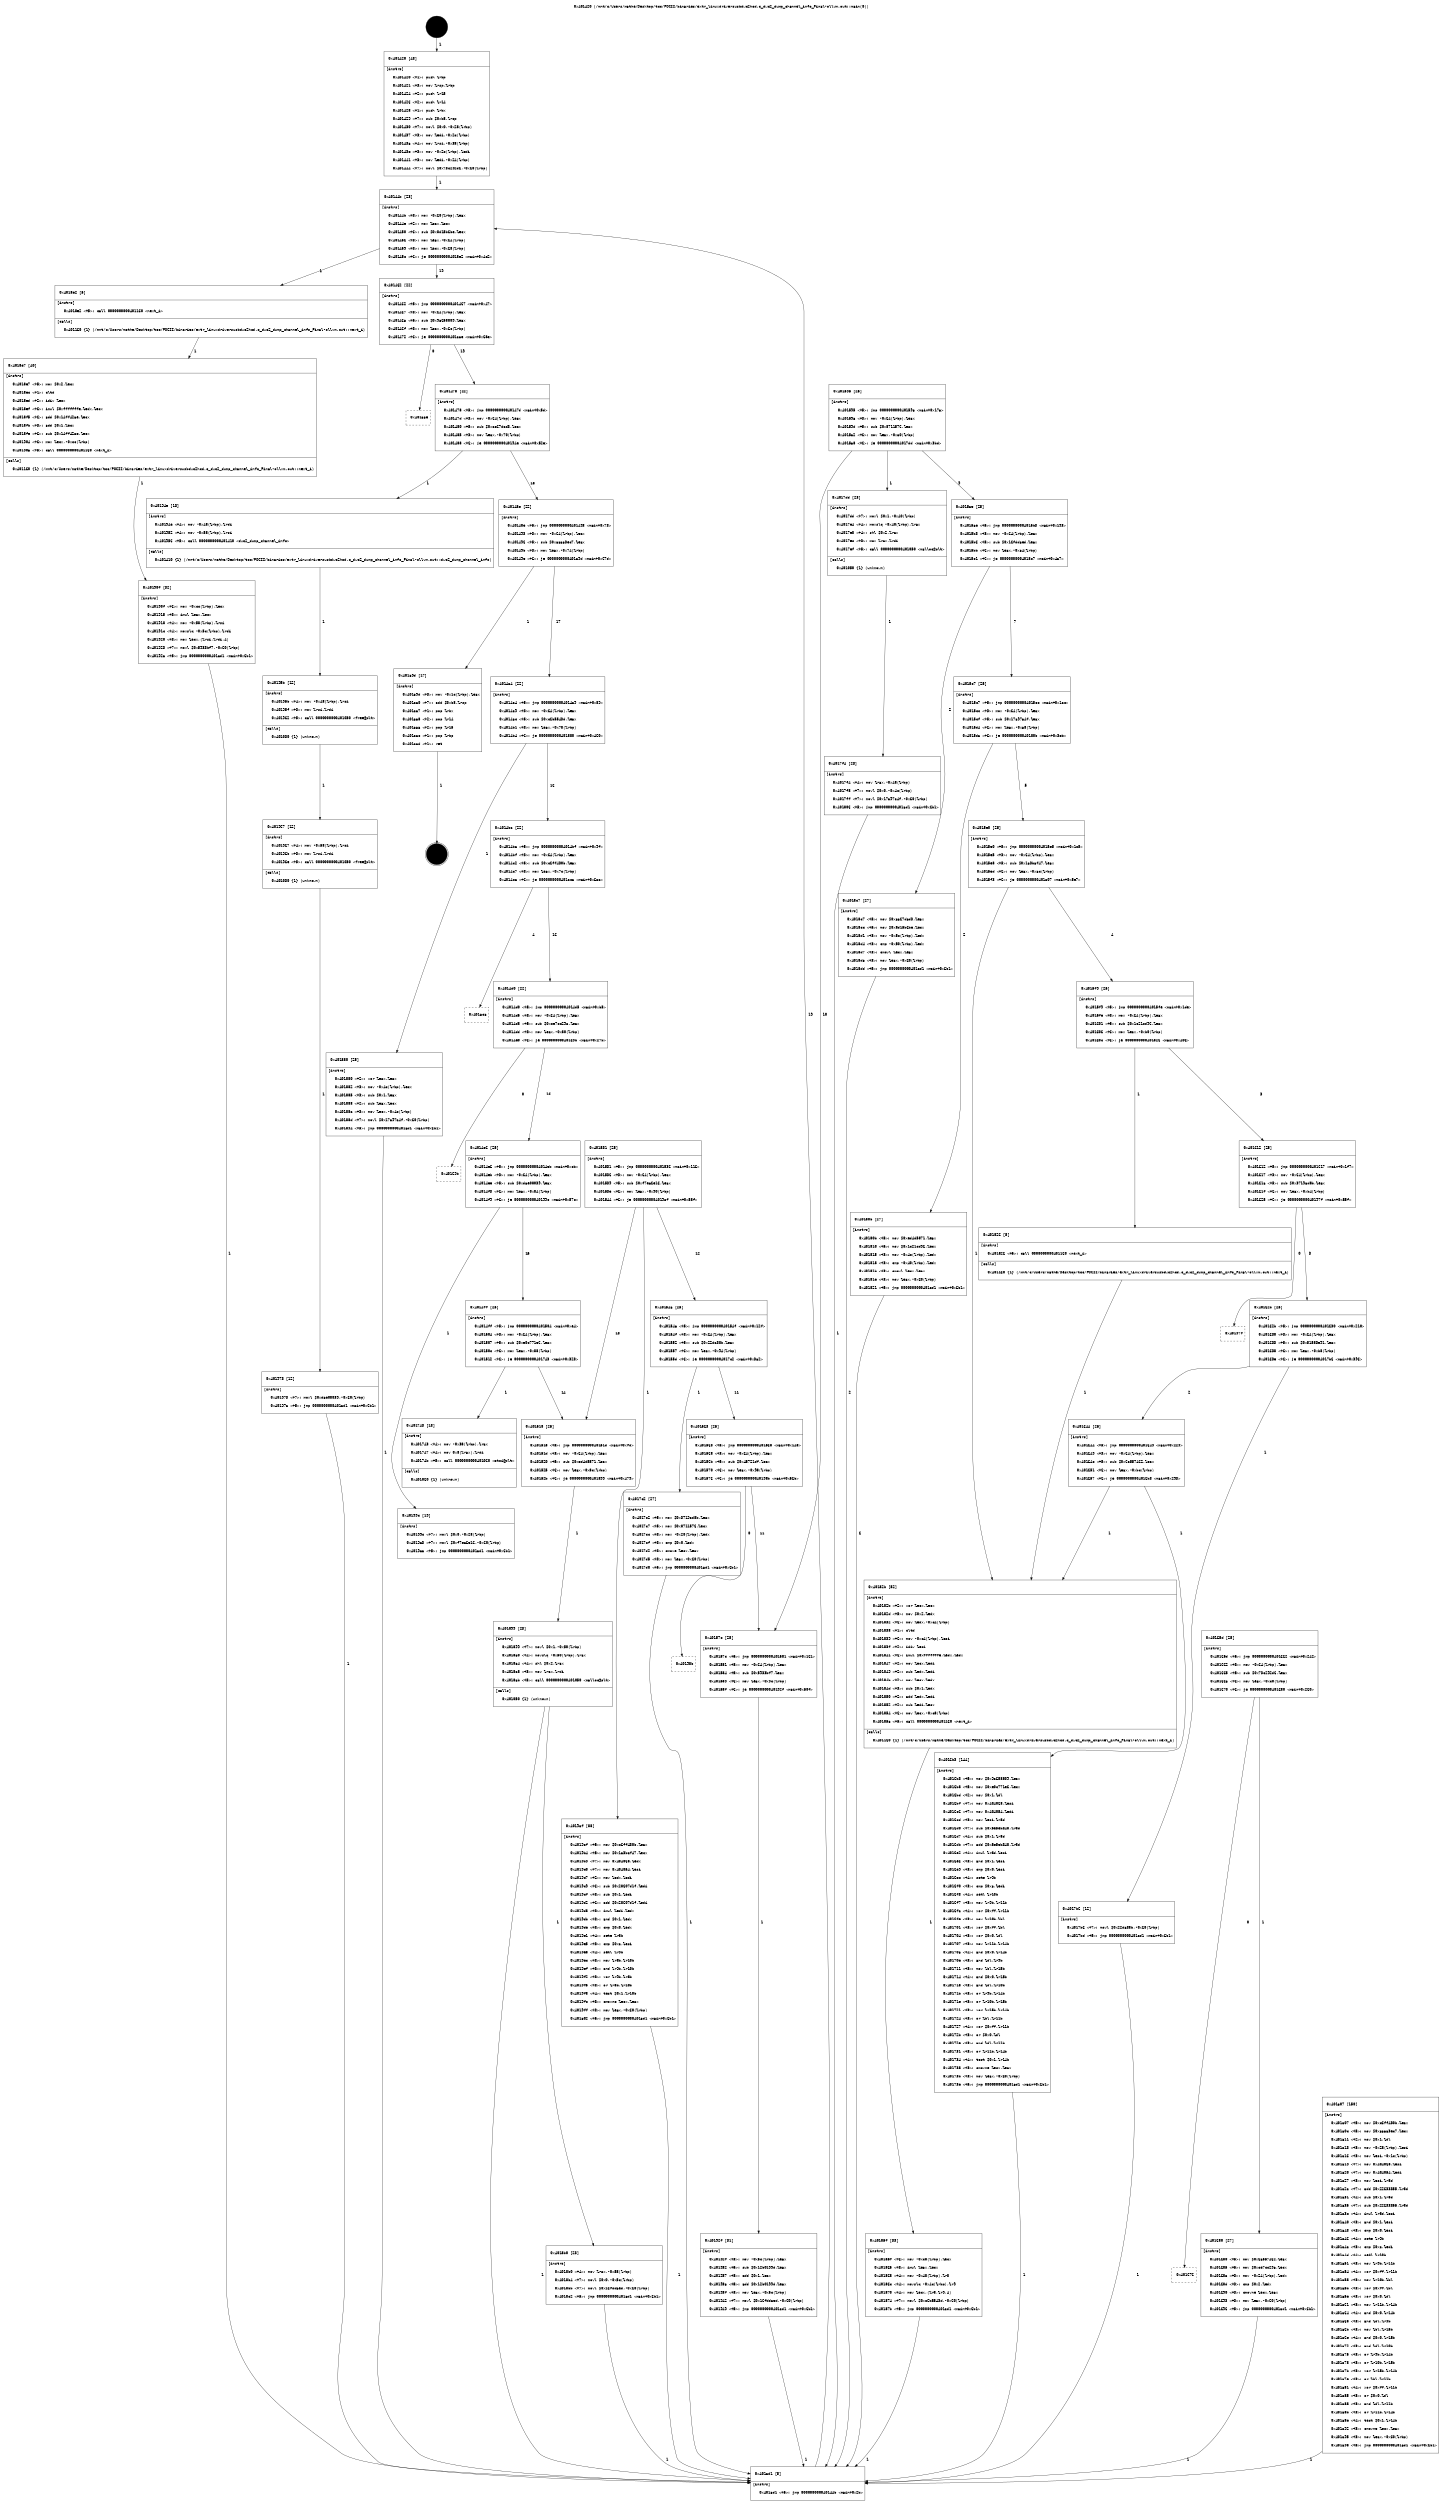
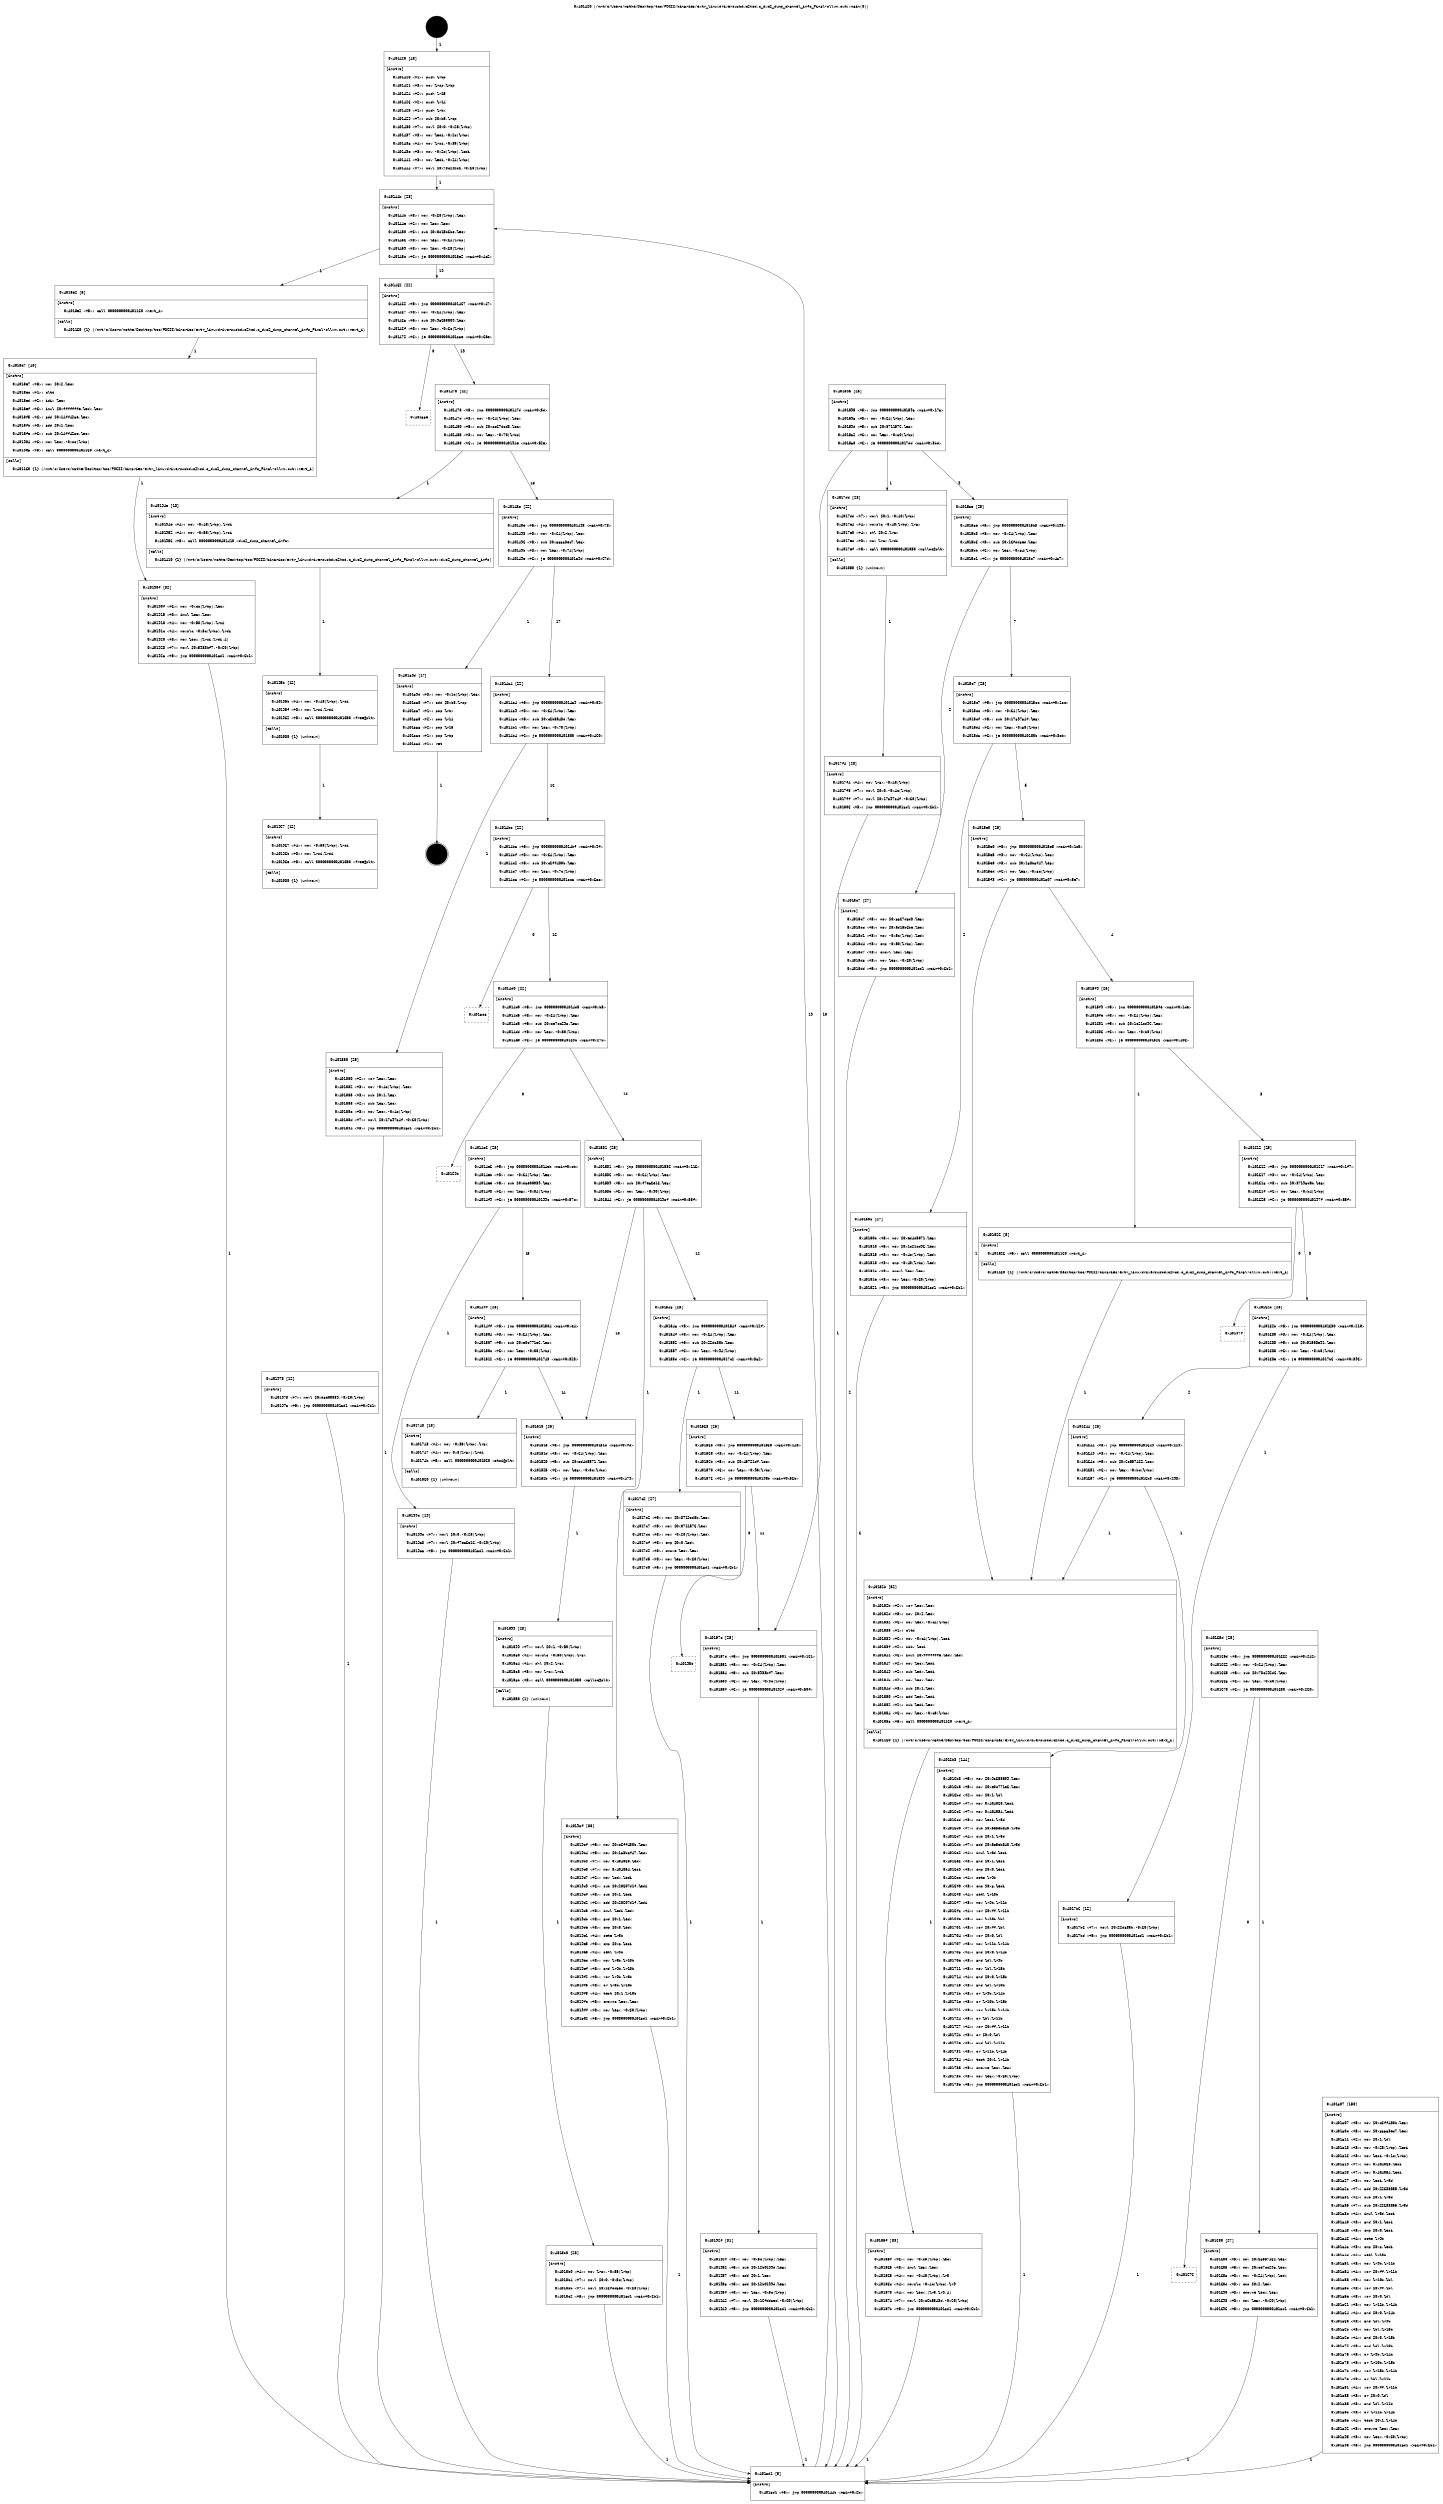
(532, 935) -> (532, 935)
(537, 1093) -> (596, 1093)
(320, 1129) -> none
(491, 2188) -> (420, 2142)
